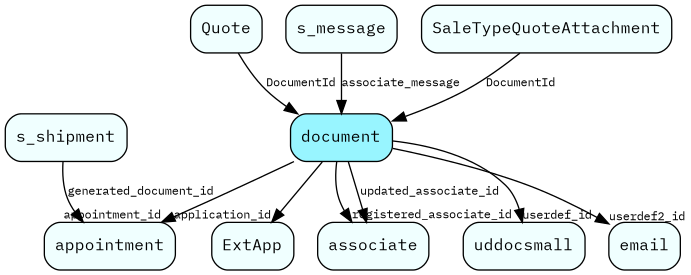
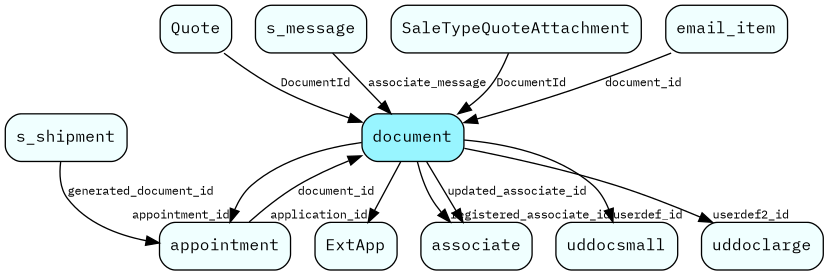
none -> (727, 29)
none -> (296, 186)
(645, 246) -> (762, 246)
